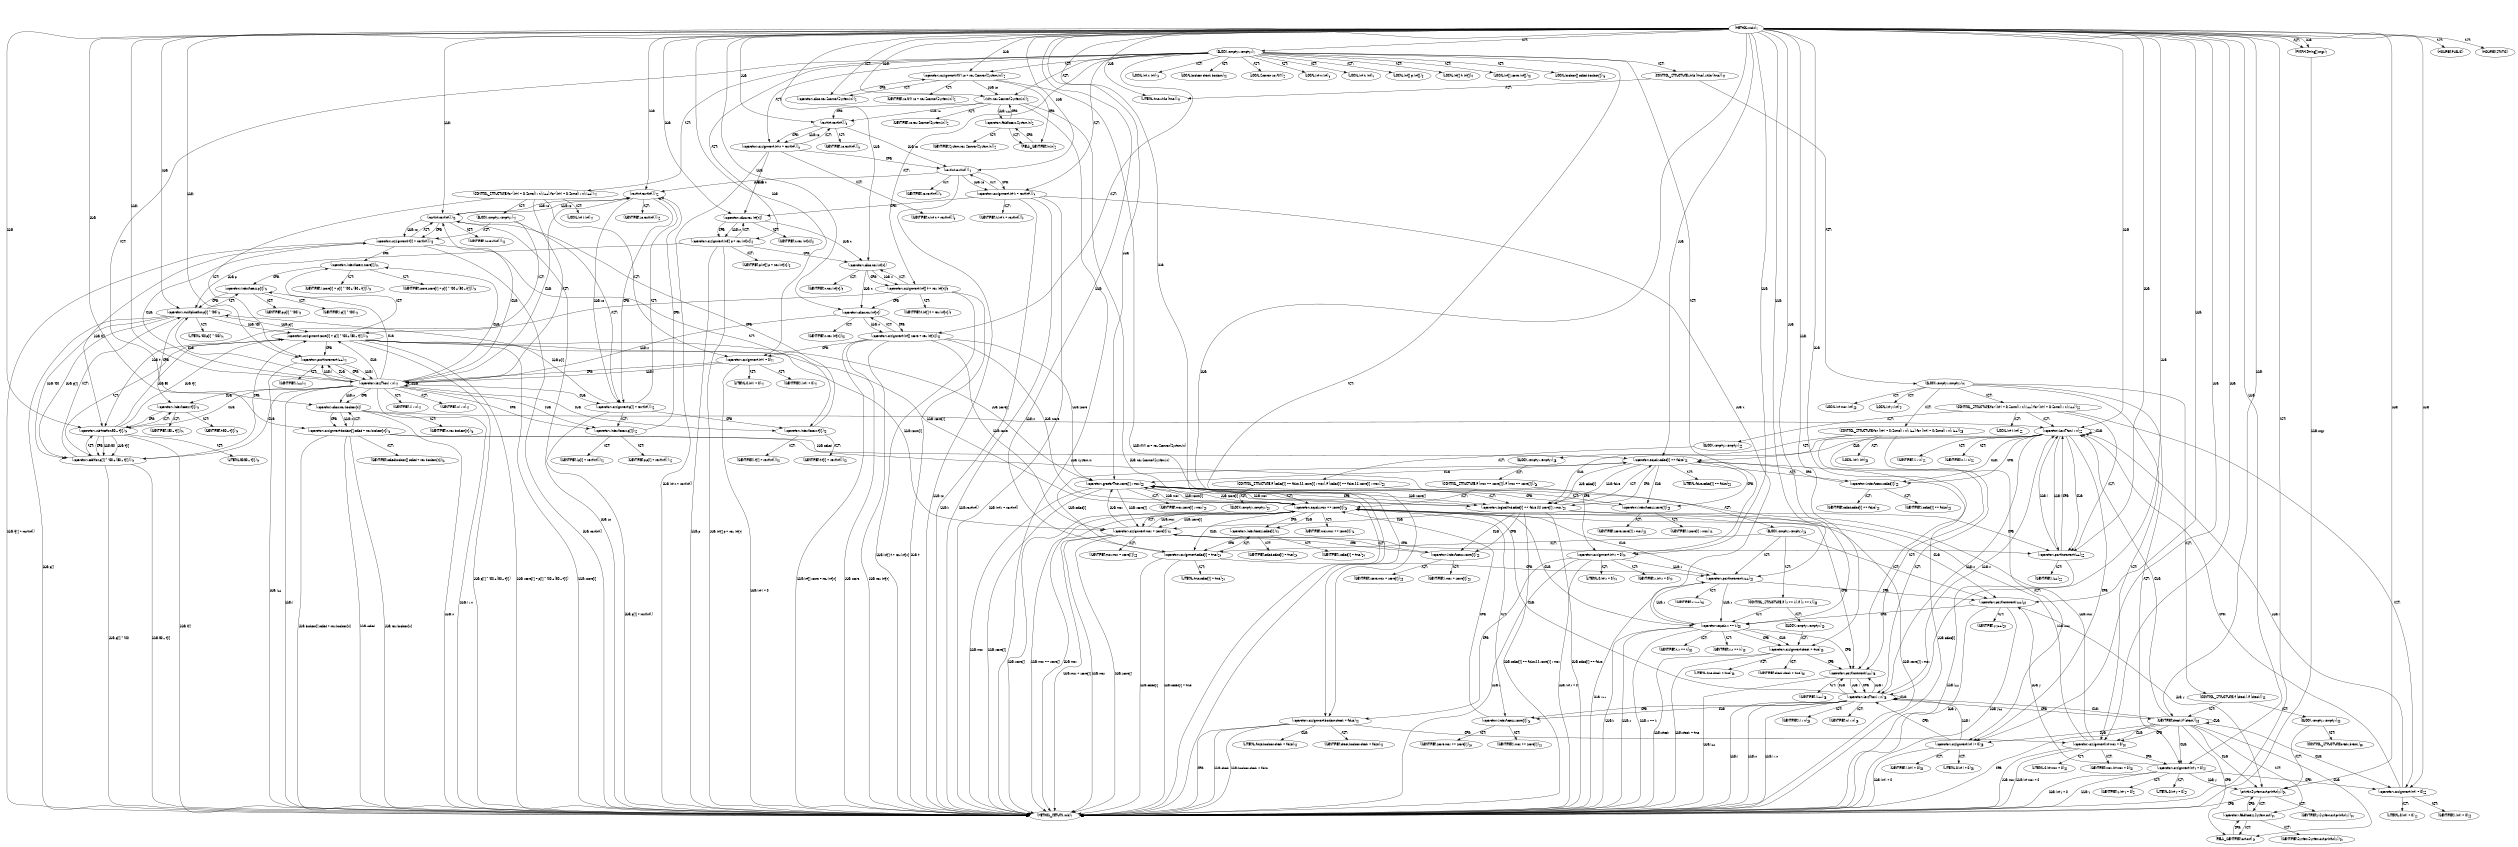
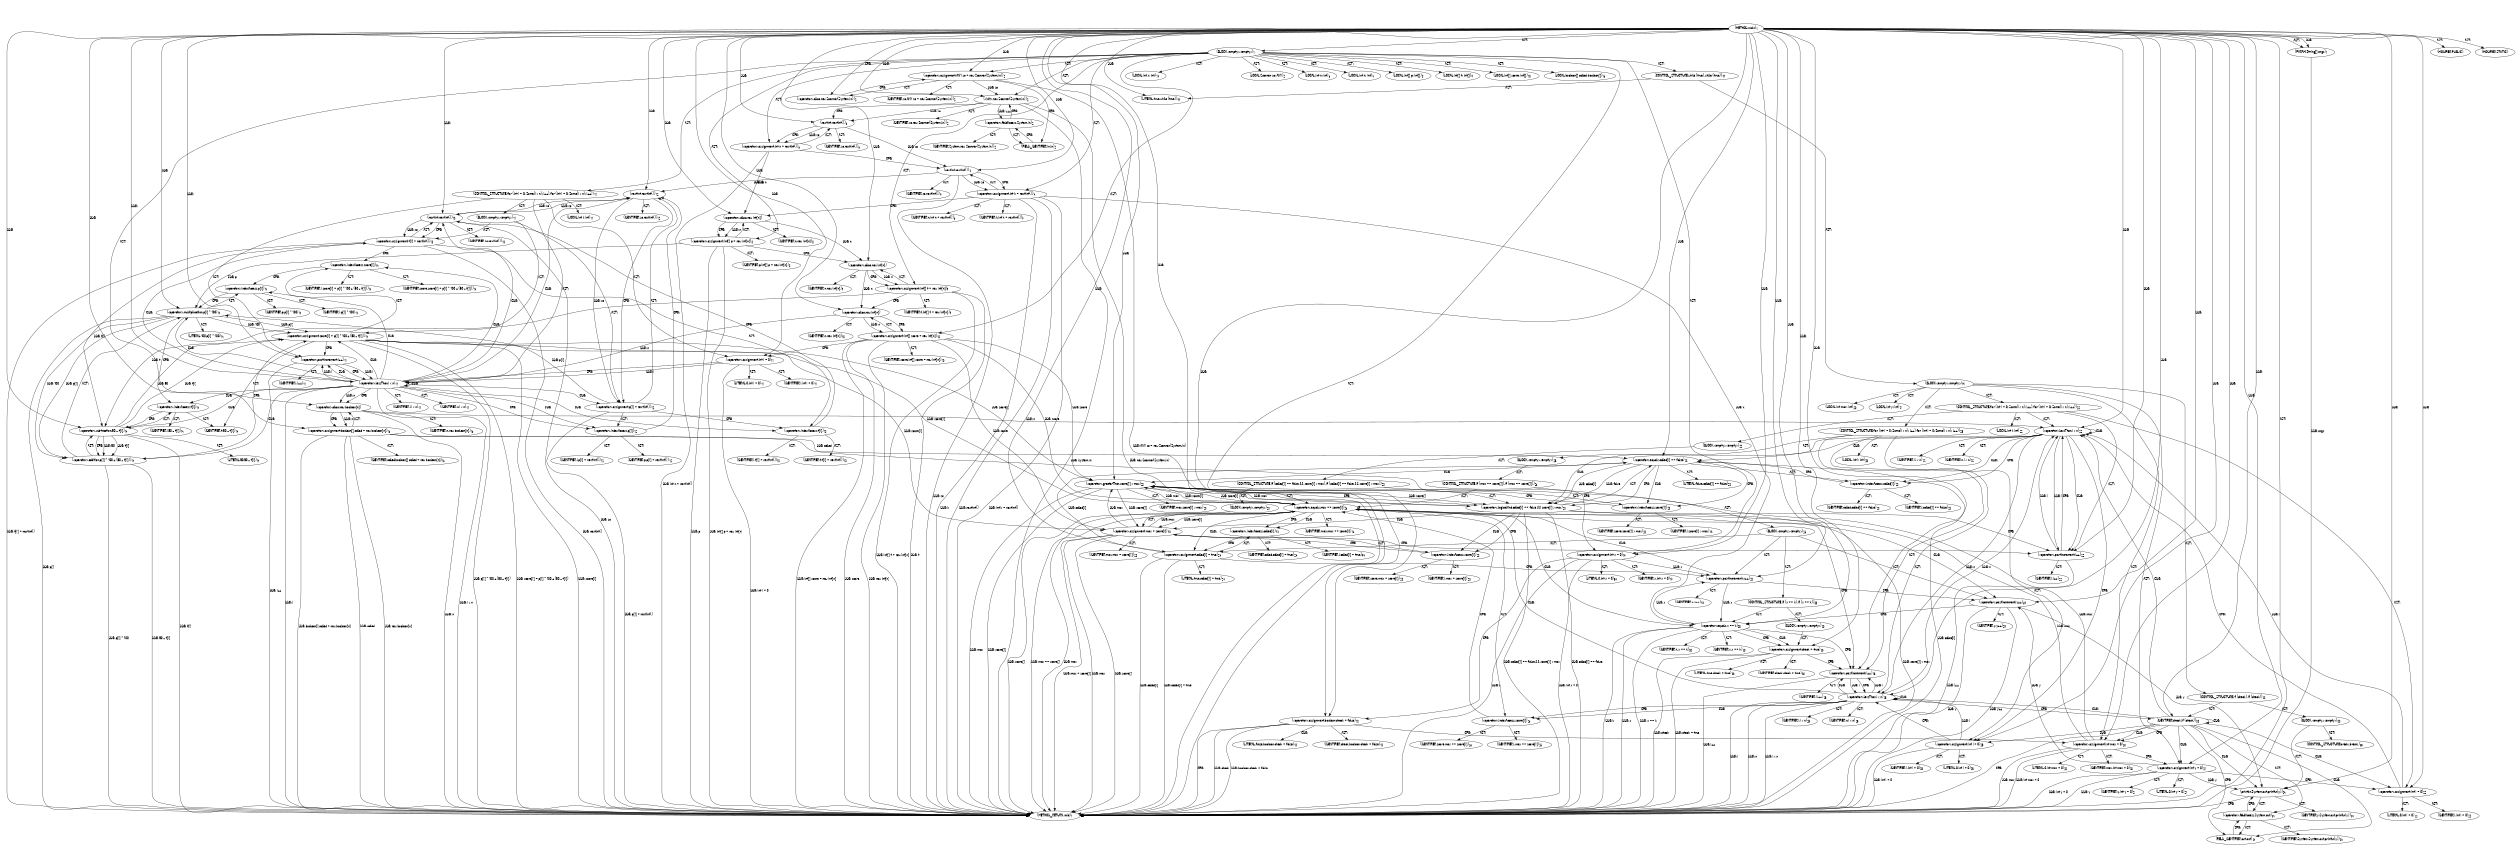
(869, 64) -> (869, 64)
(1204, 76) -> none
(851, 182) -> (971, 206)
(232, 277) -> (232, 277)
none -> (914, 360)
(152, 373) -> (255, 376)
(1363, 555) -> (1363, 555)
(1616, 579) -> (1616, 579)
(1703, 602) -> (1703, 602)
(1541, 744) -> (1541, 744)
(1590, 798) -> none
